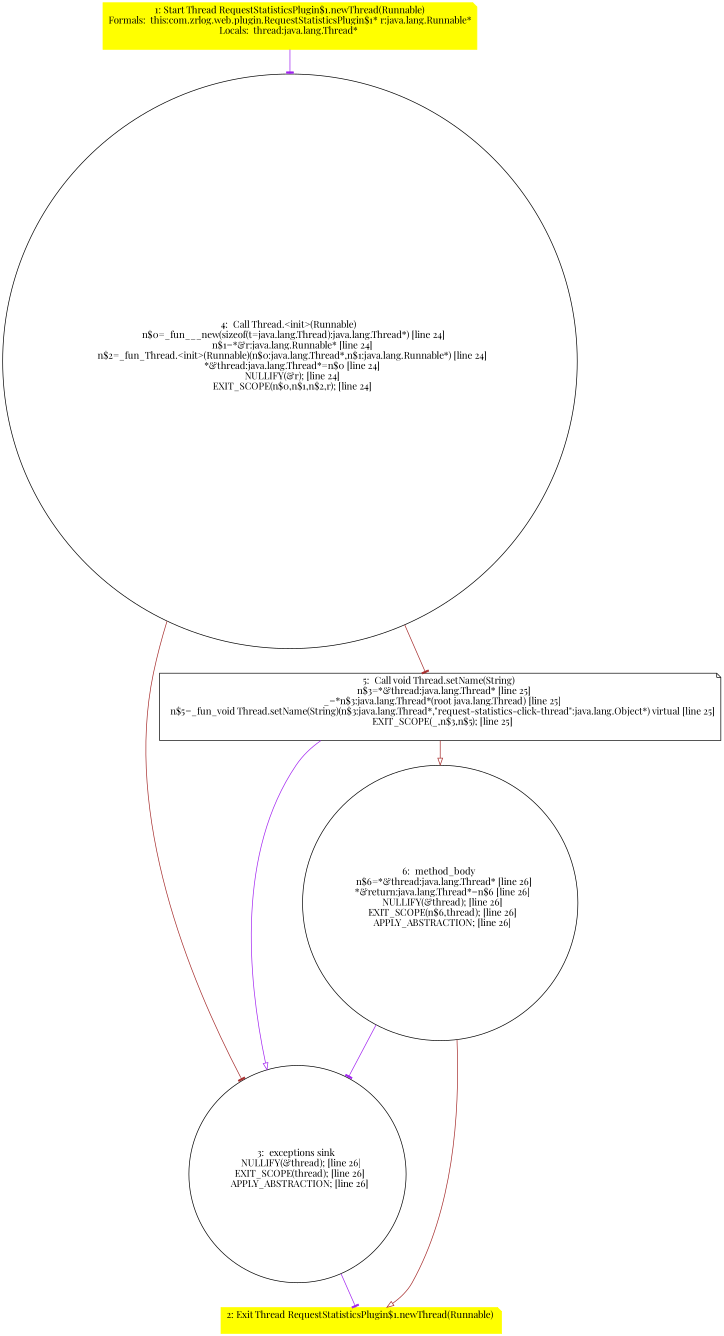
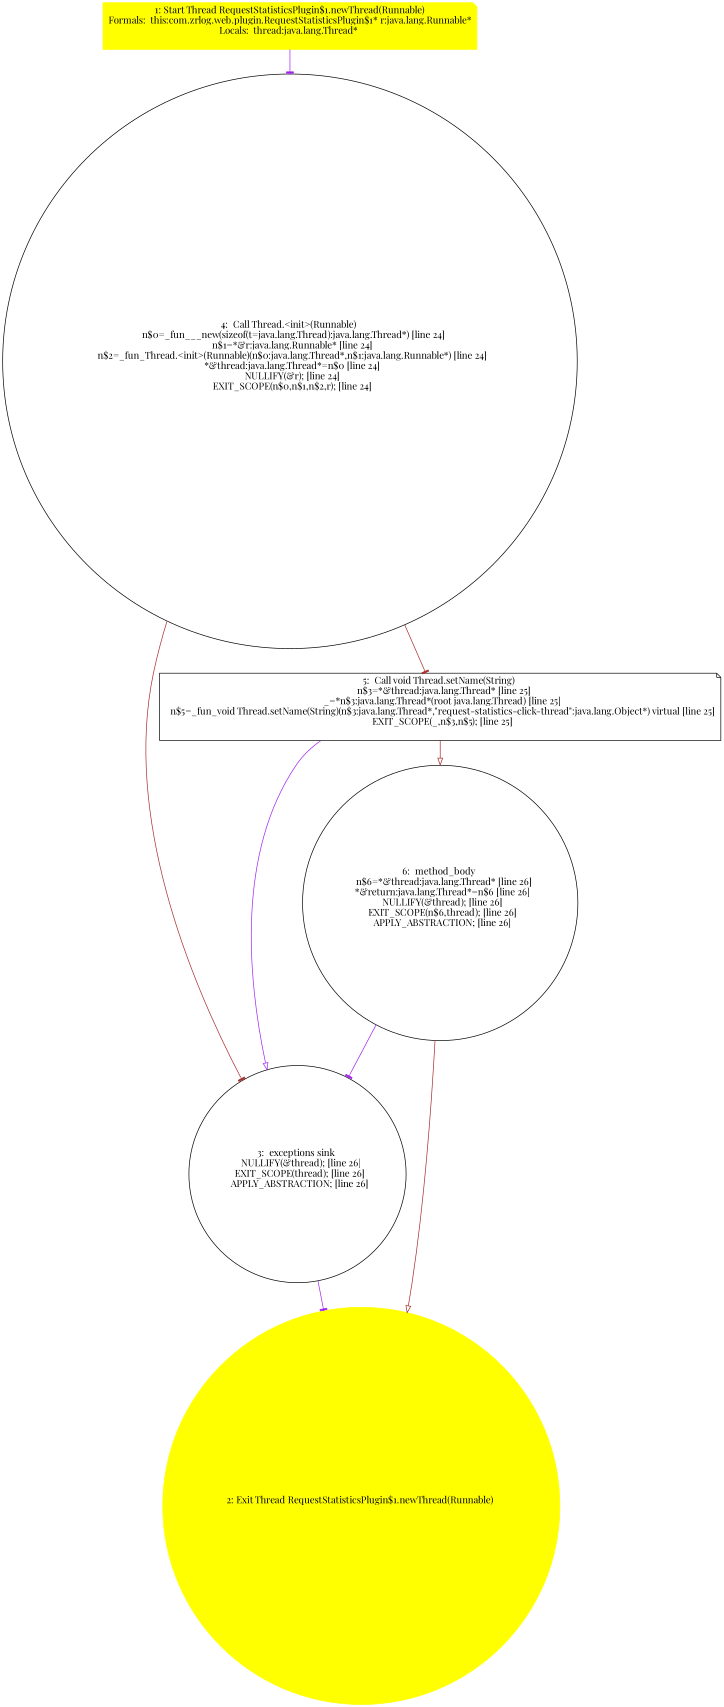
(361, 1320) -> (361, 1506)
